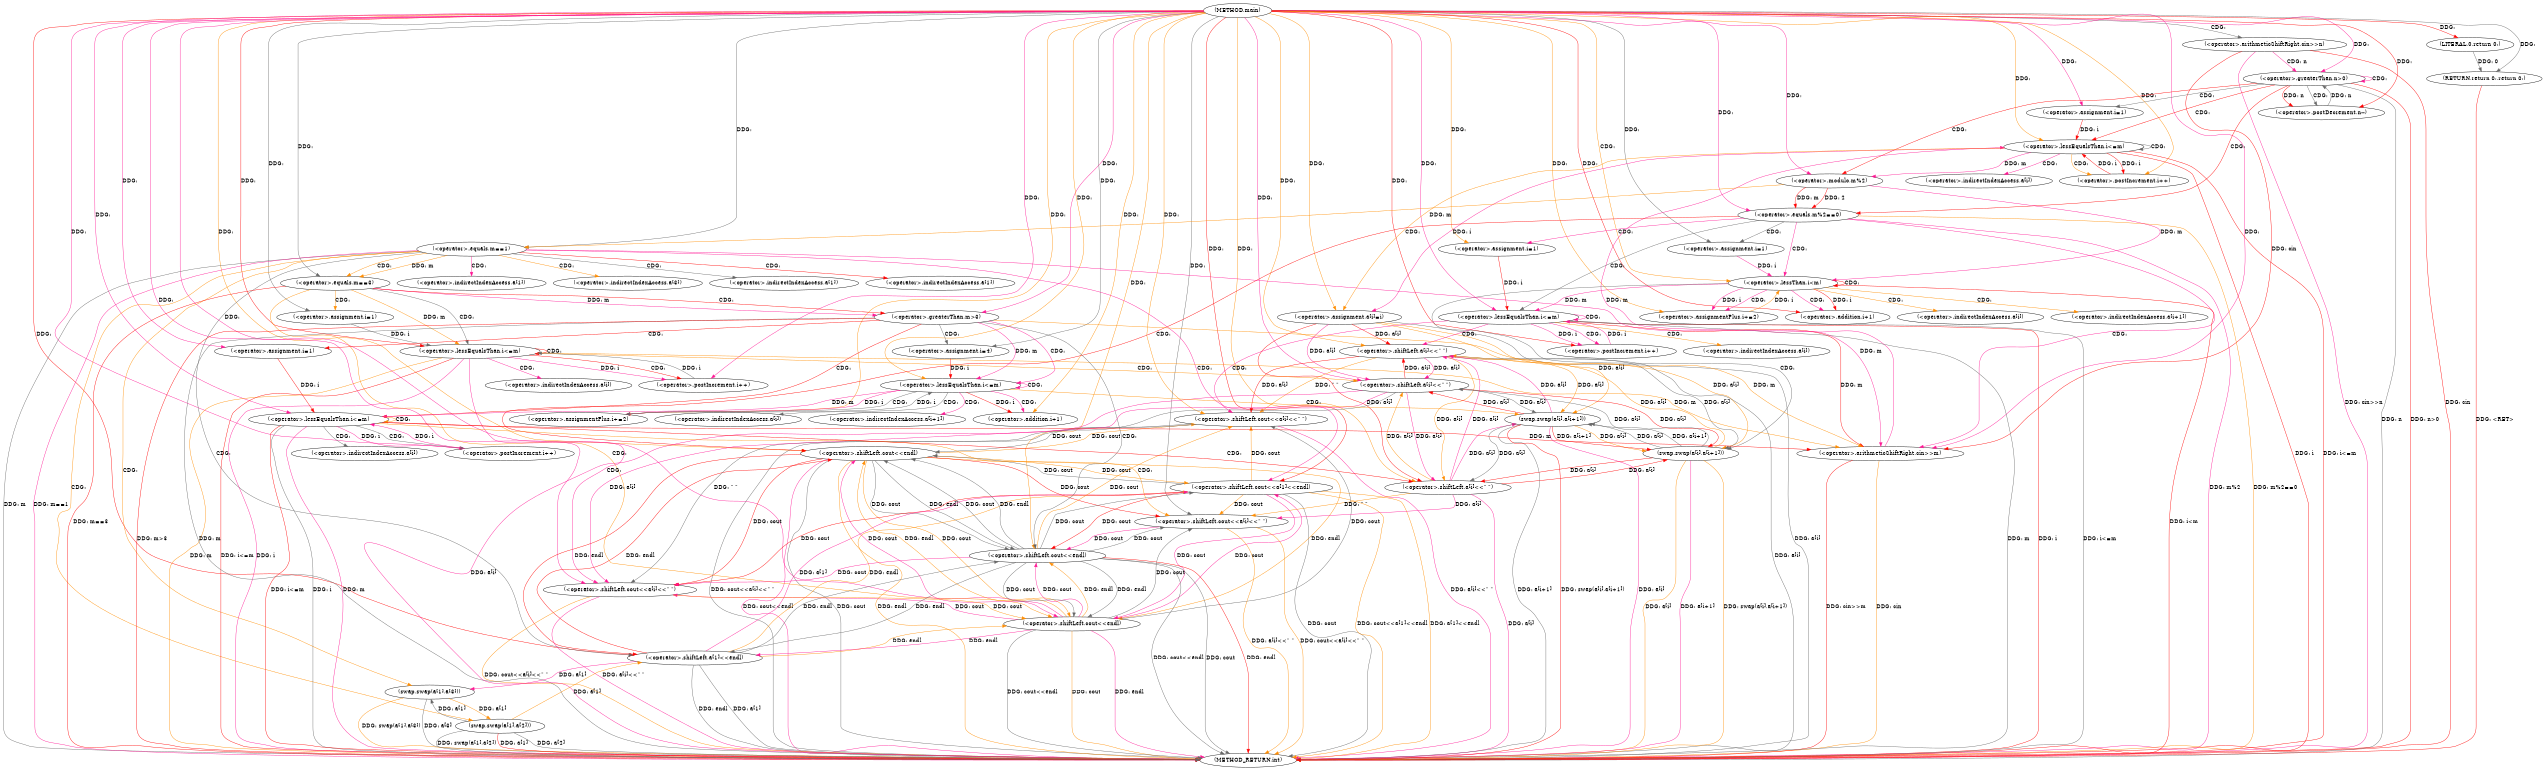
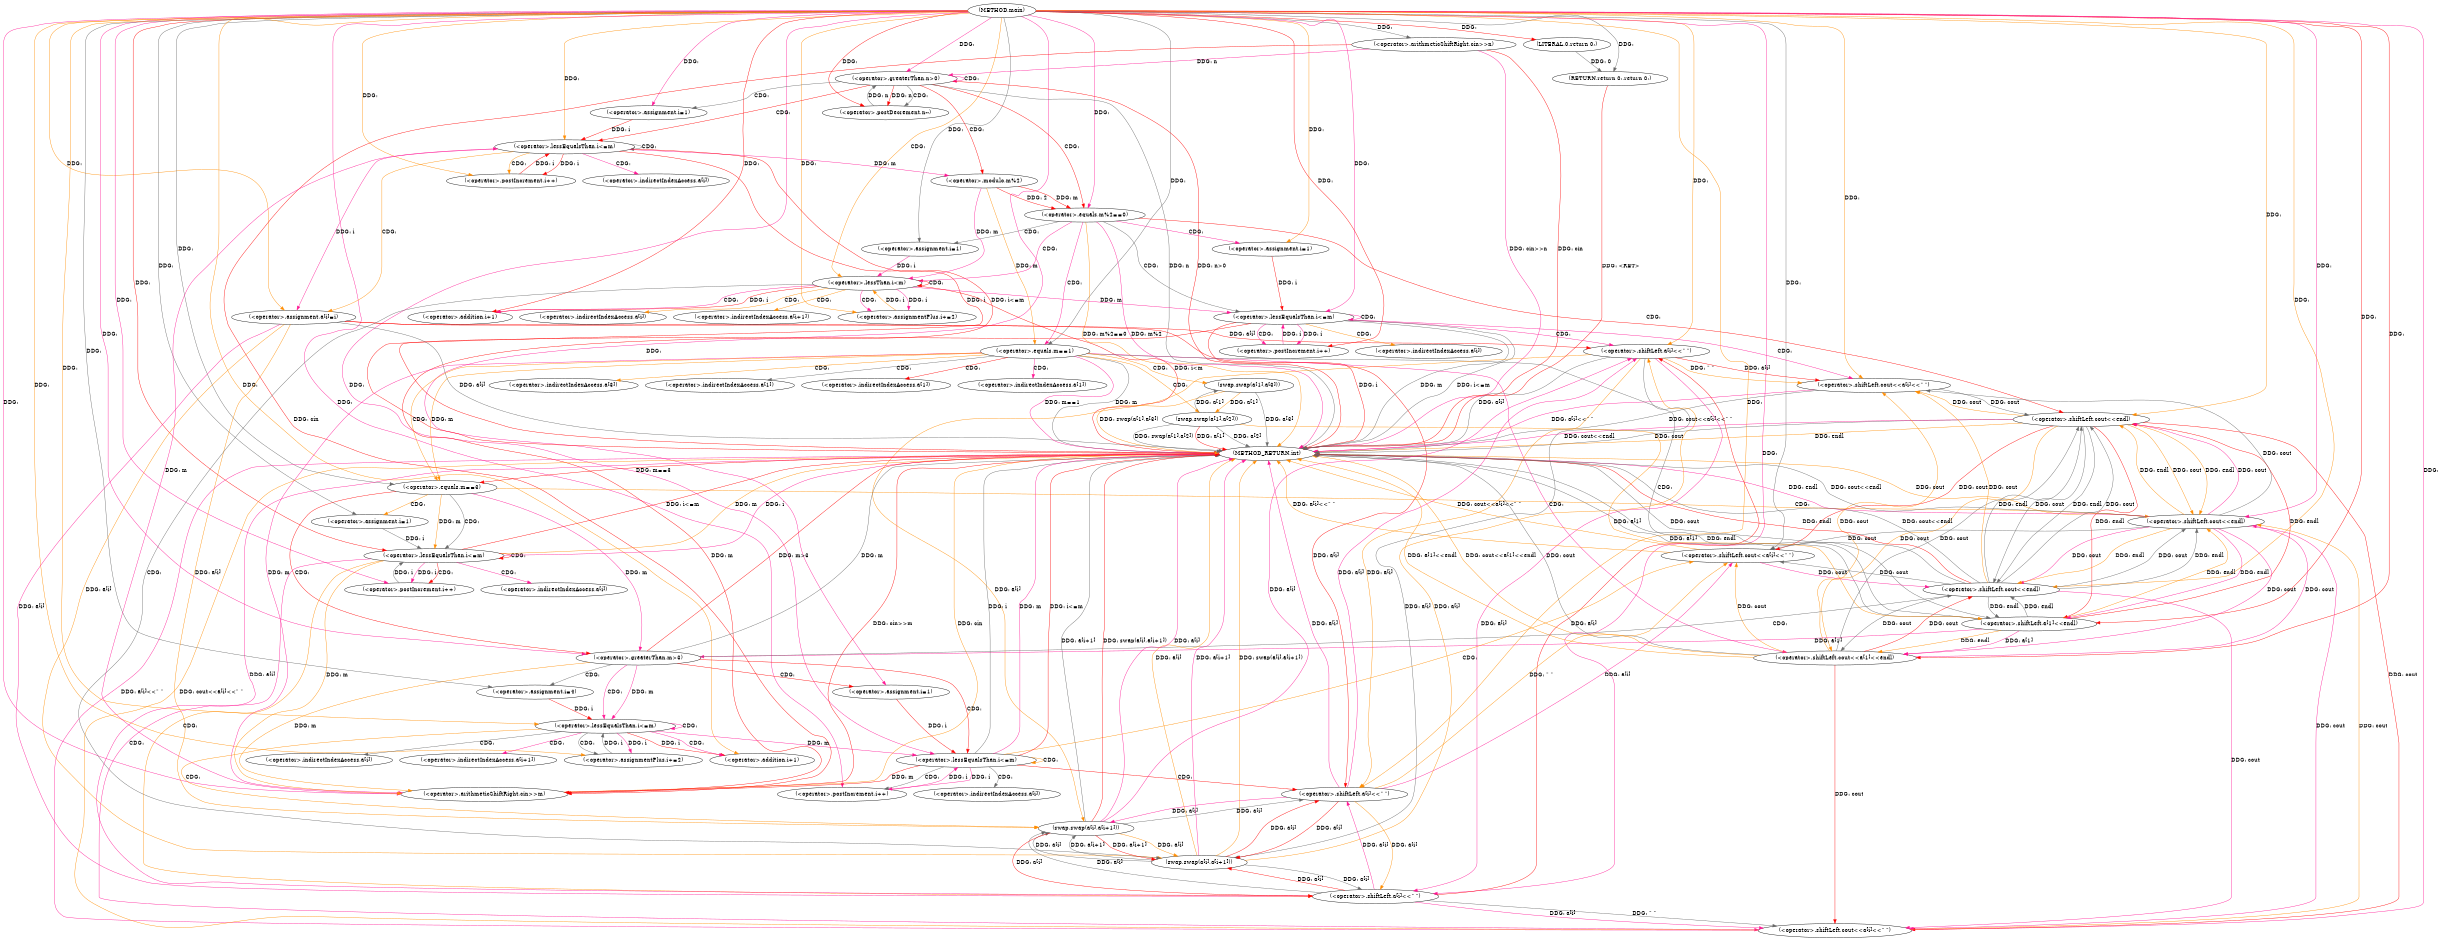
(1720, 24) -> none
(2219, 28) -> (1386, 28)
(2297, 62) -> (1207, 62)
(2196, 298) -> (1066, 283)
(555, 674) -> (1375, 647)
(166, 748) -> (667, 466)
